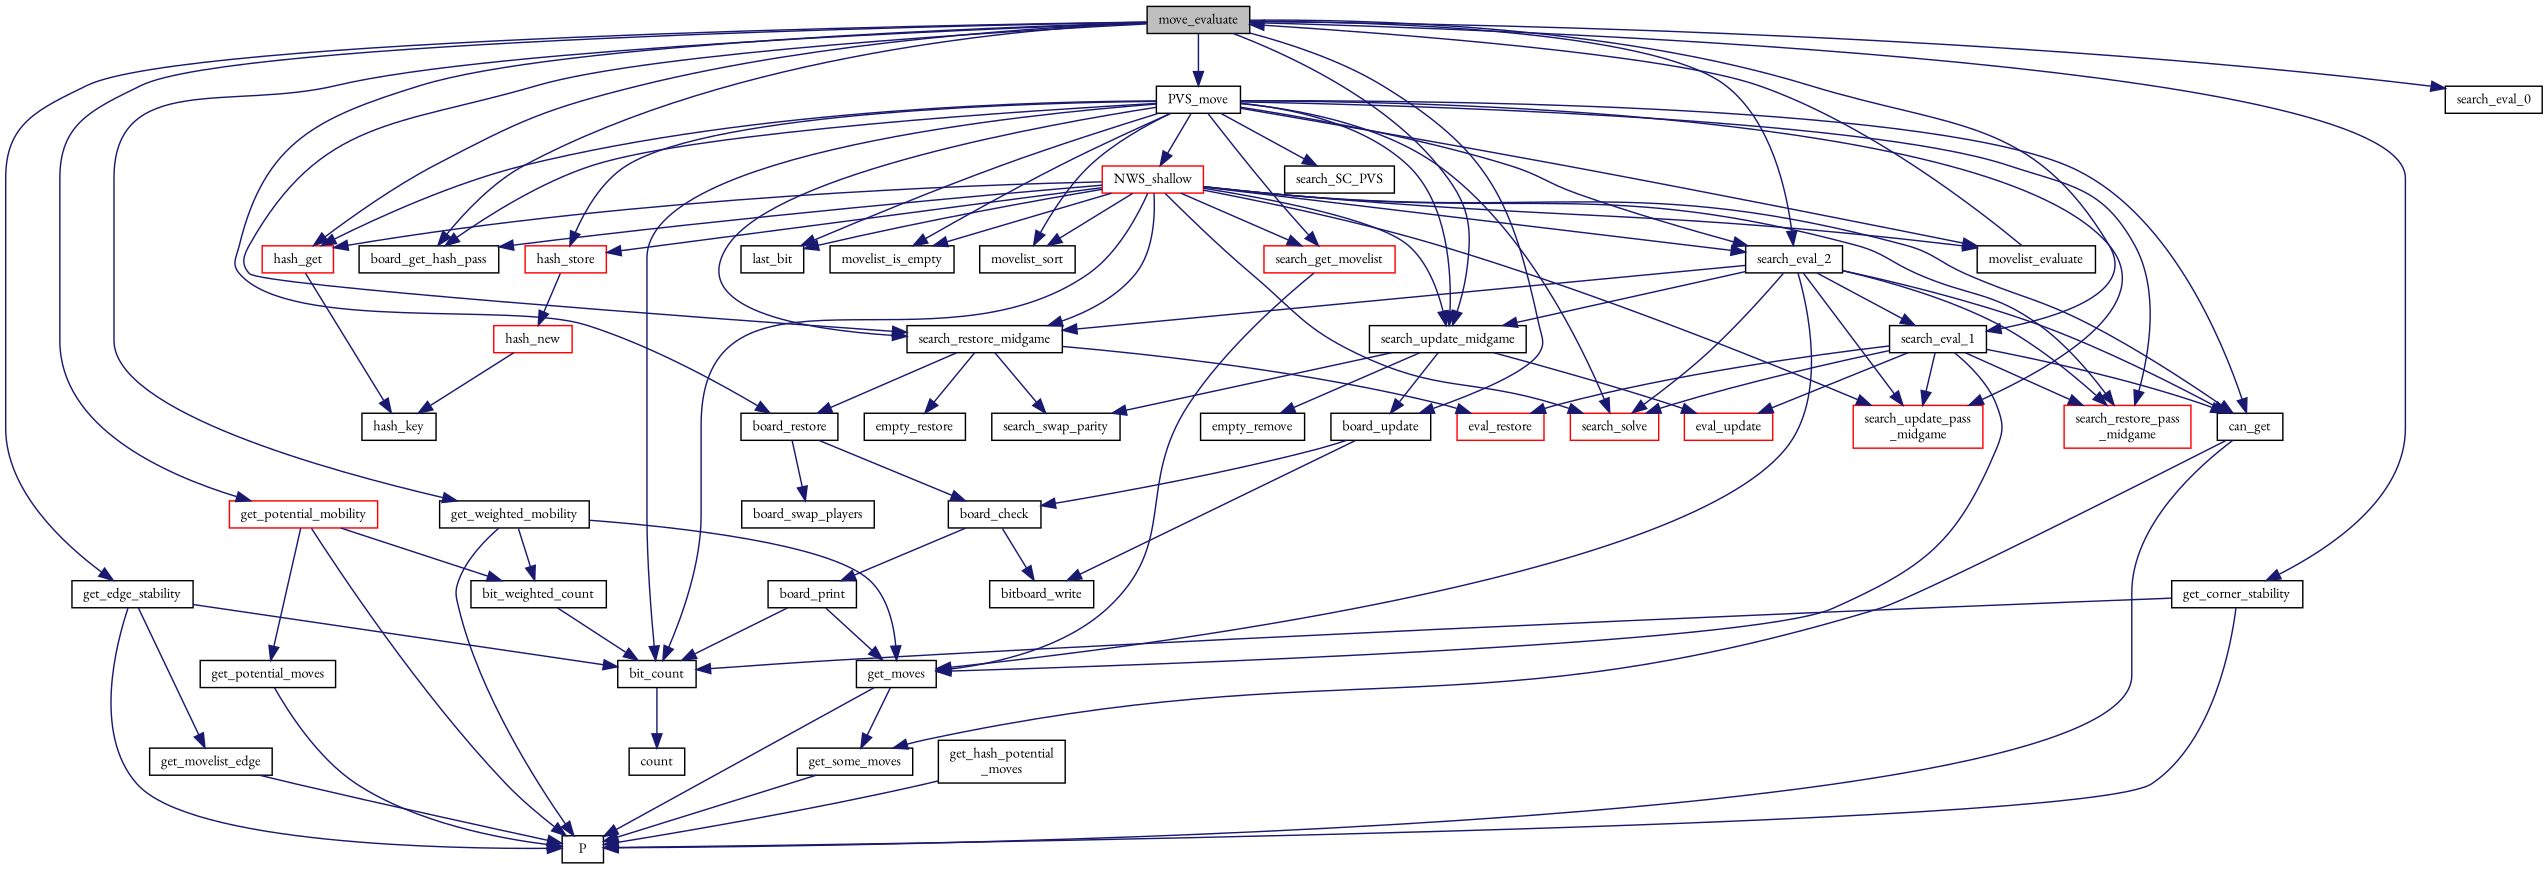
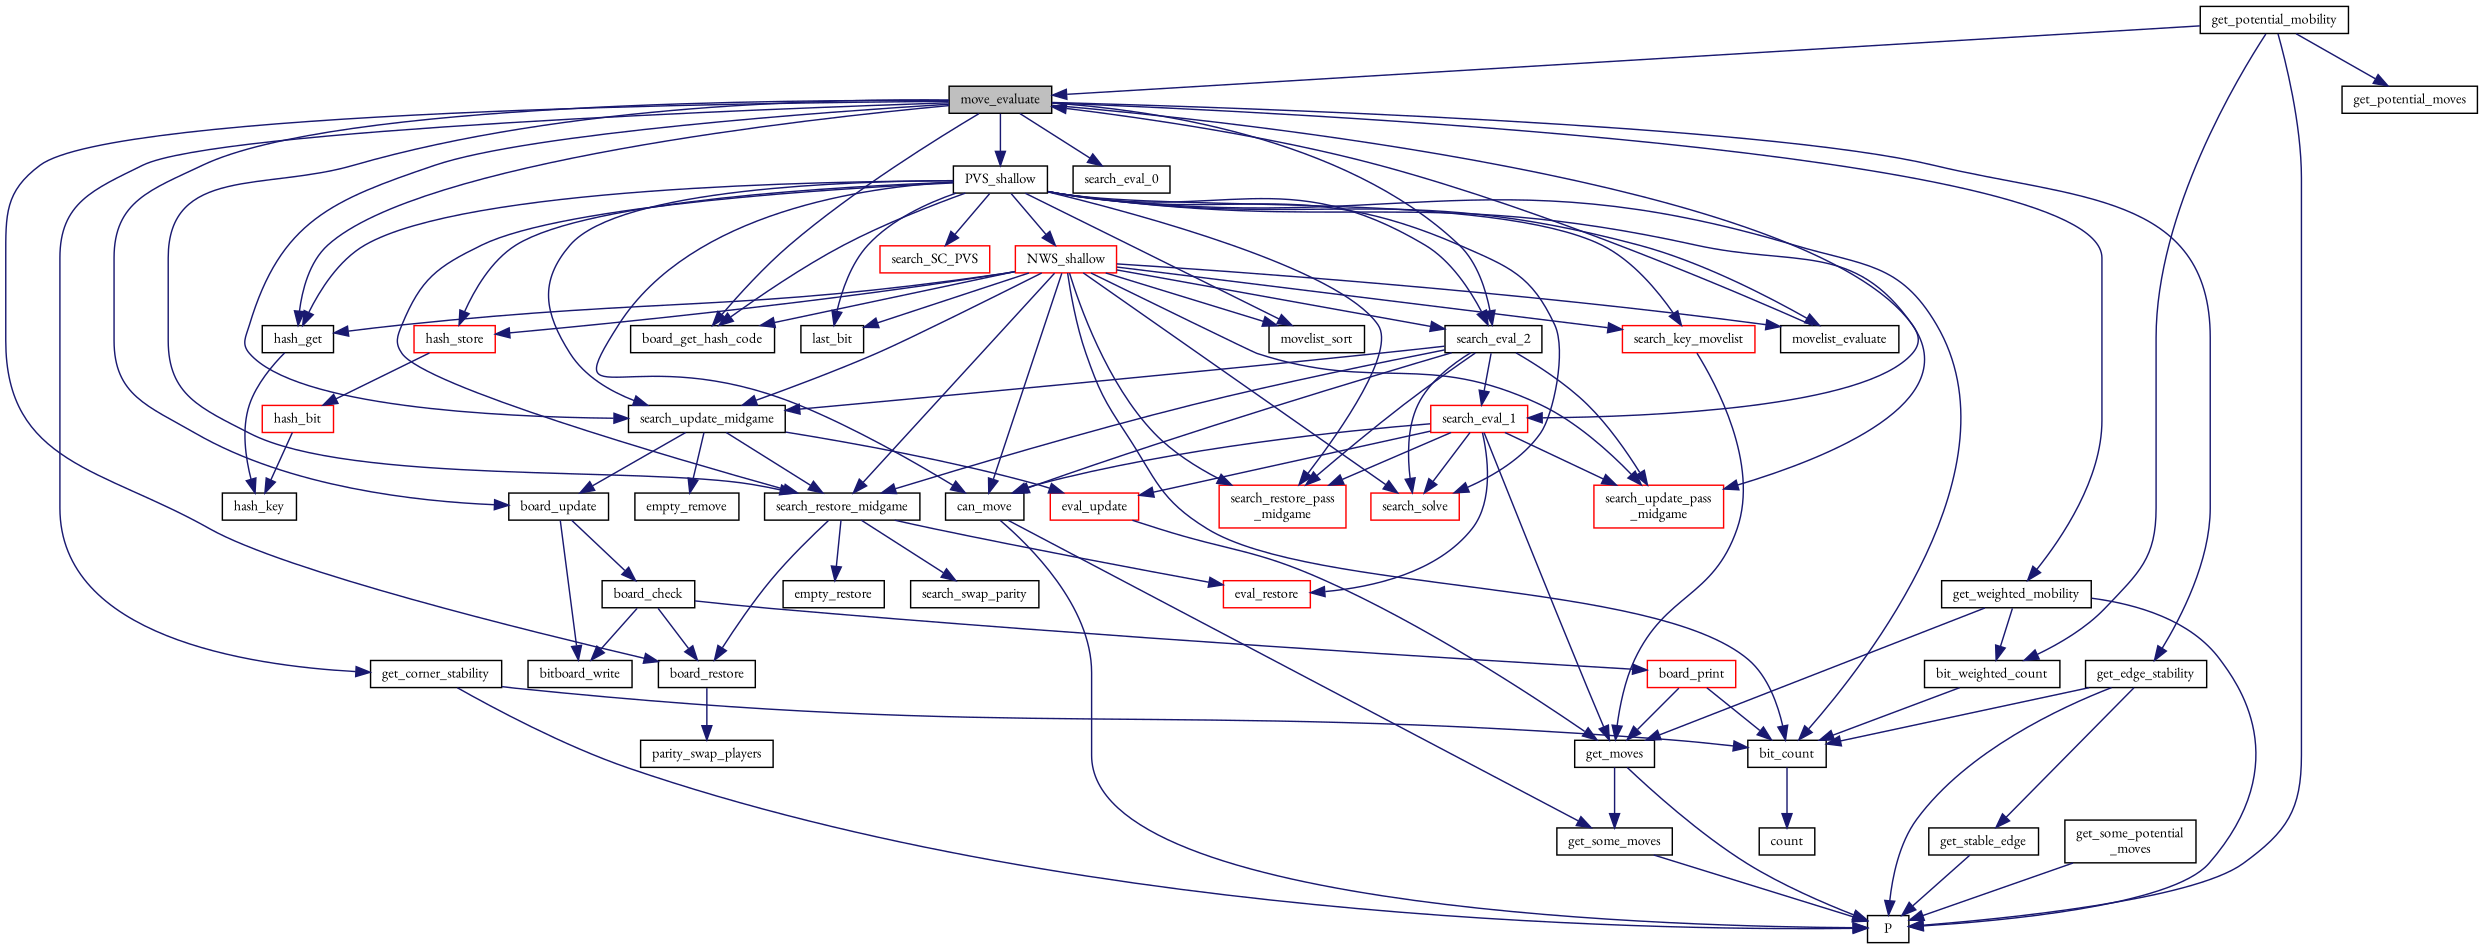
(177, 77) -> (1634, 60)
(1198, 100) -> (1000, 180)
(1339, 180) -> (935, 259)
(298, 259) -> (298, 339)
(429, 259) -> (703, 339)
(892, 259) -> none
(1330, 259) -> (1689, 339)
(533, 339) -> (298, 419)
(1938, 339) -> (1479, 419)
(1259, 381) -> (768, 459)
(2250, 427) -> (985, 507)
(885, 468) -> (673, 628)
(304, 514) -> (2274, 20)
(808, 514) -> (707, 754)
(1472, 583) -> (1370, 602)
(812, 594) -> (1691, 674)
(211, 762) -> (1984, 841)
(1002, 762) -> (2130, 841)
(367, 790) -> none
